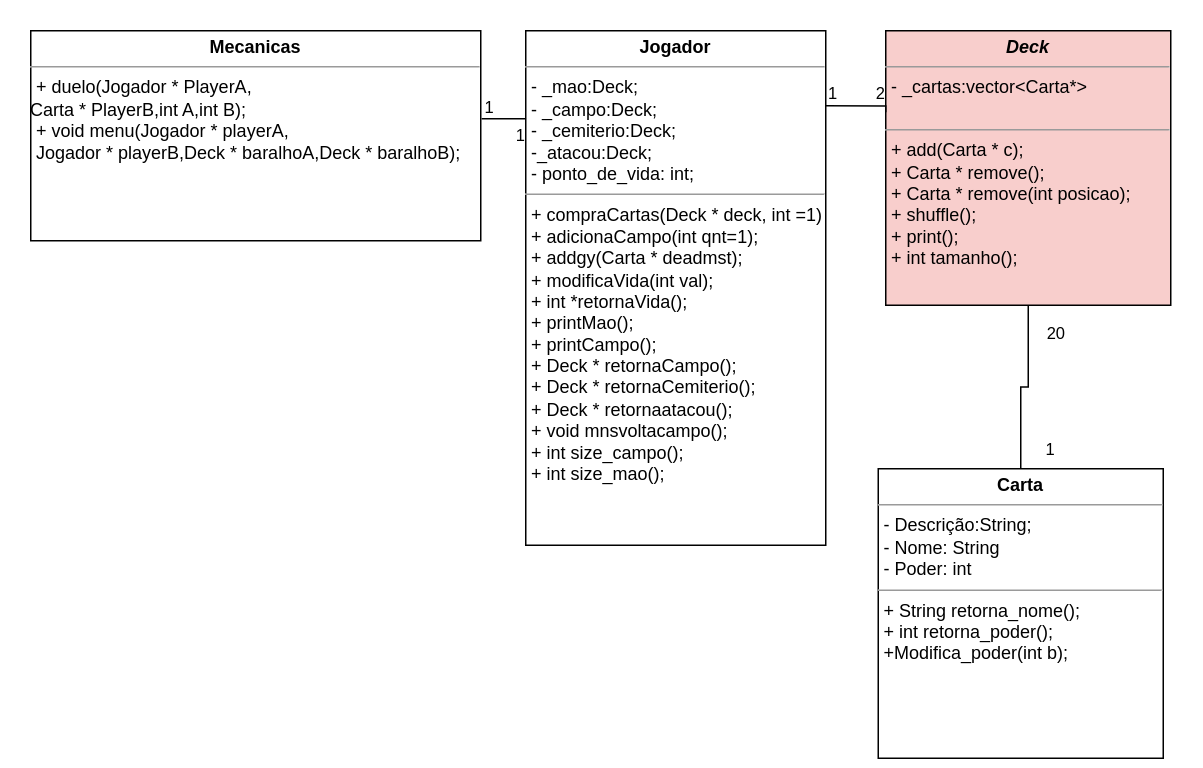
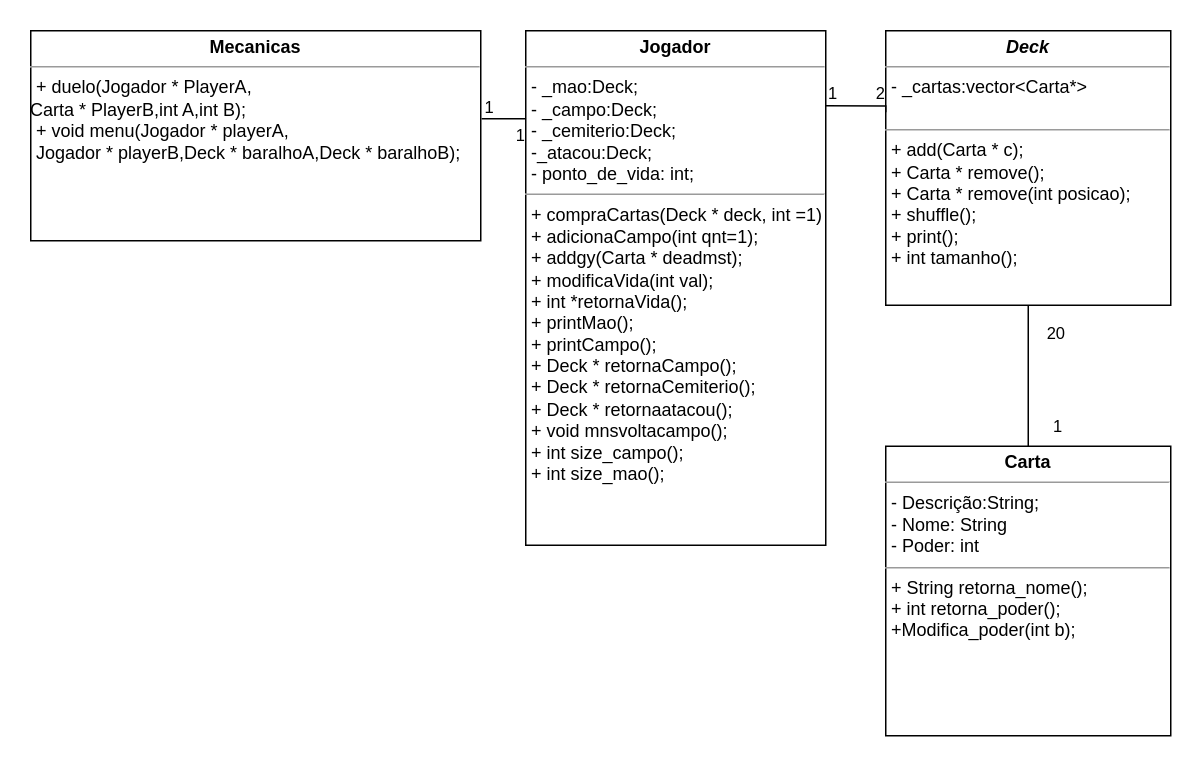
(1028, 168) -> (1028, 168)
(1021, 614) -> (1028, 591)
